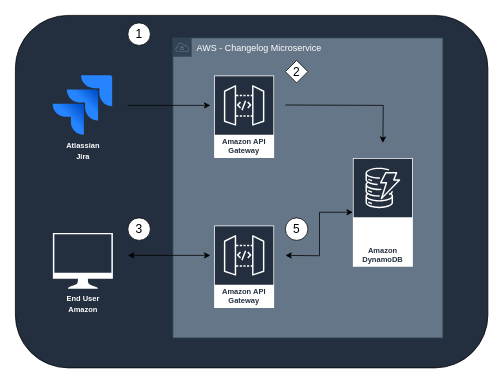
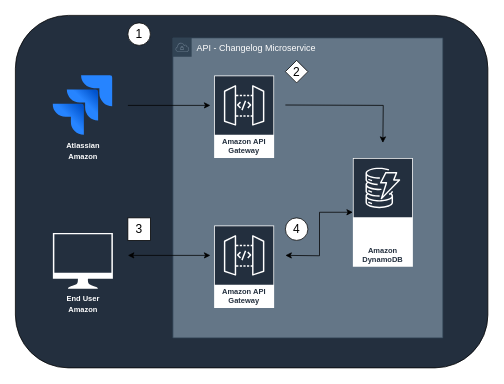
(260, 49) -> (260, 49)
(83, 150) -> (83, 150)
(139, 229) -> (139, 229)
(297, 229) -> (297, 229)
